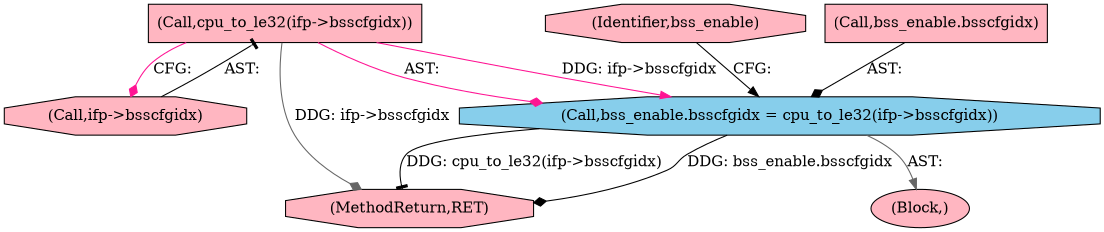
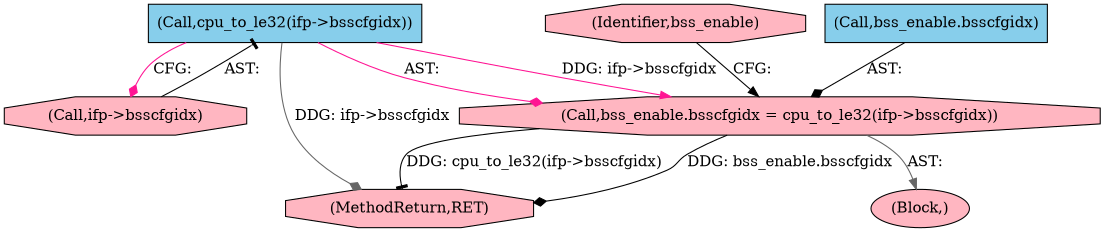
(285, 23) -> (285, 23)
(936, 23) -> (936, 23)
(780, 116) -> (780, 116)
